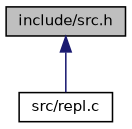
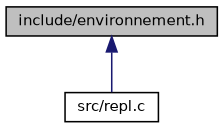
(66, 21) -> (112, 21)
